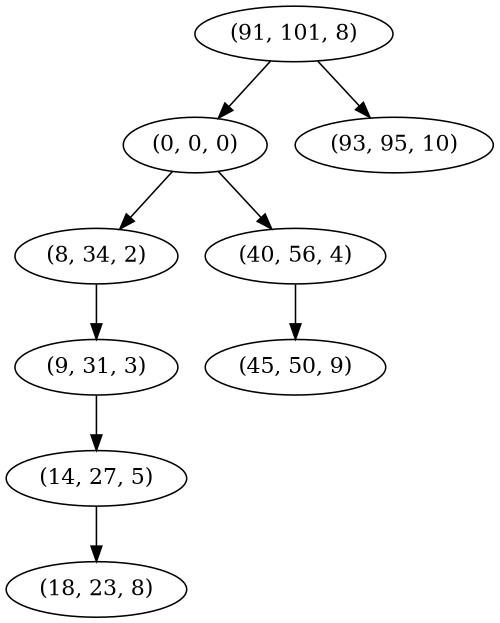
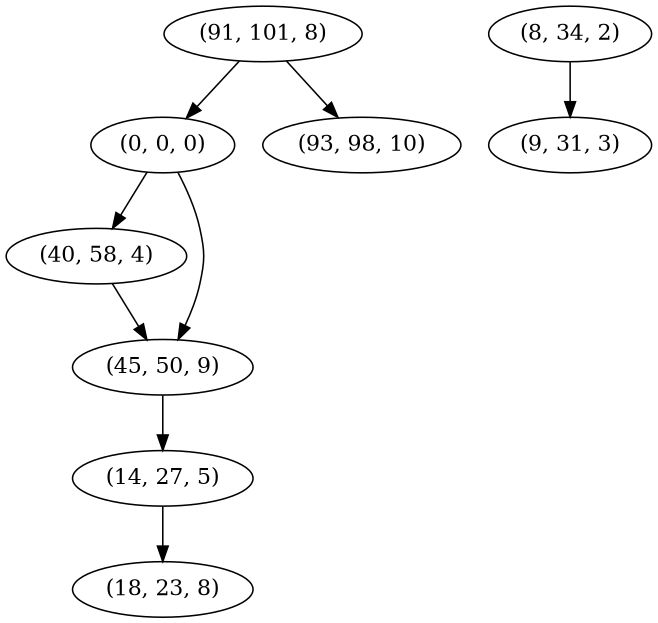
(394, 145) -> (362, 145)
(151, 194) -> (203, 248)
(295, 256) -> (96, 256)
(96, 415) -> (163, 415)
